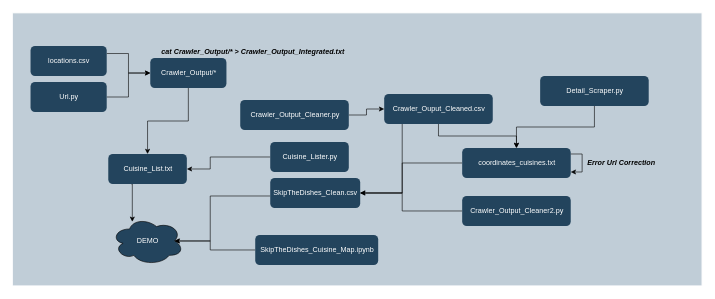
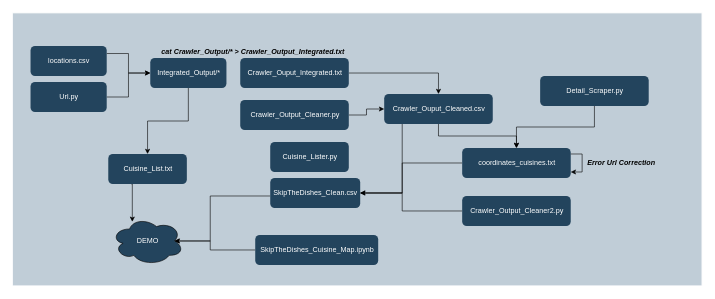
(189, 73) -> (189, 73)
none -> (295, 73)
none -> (439, 80)
(210, 157) -> none
